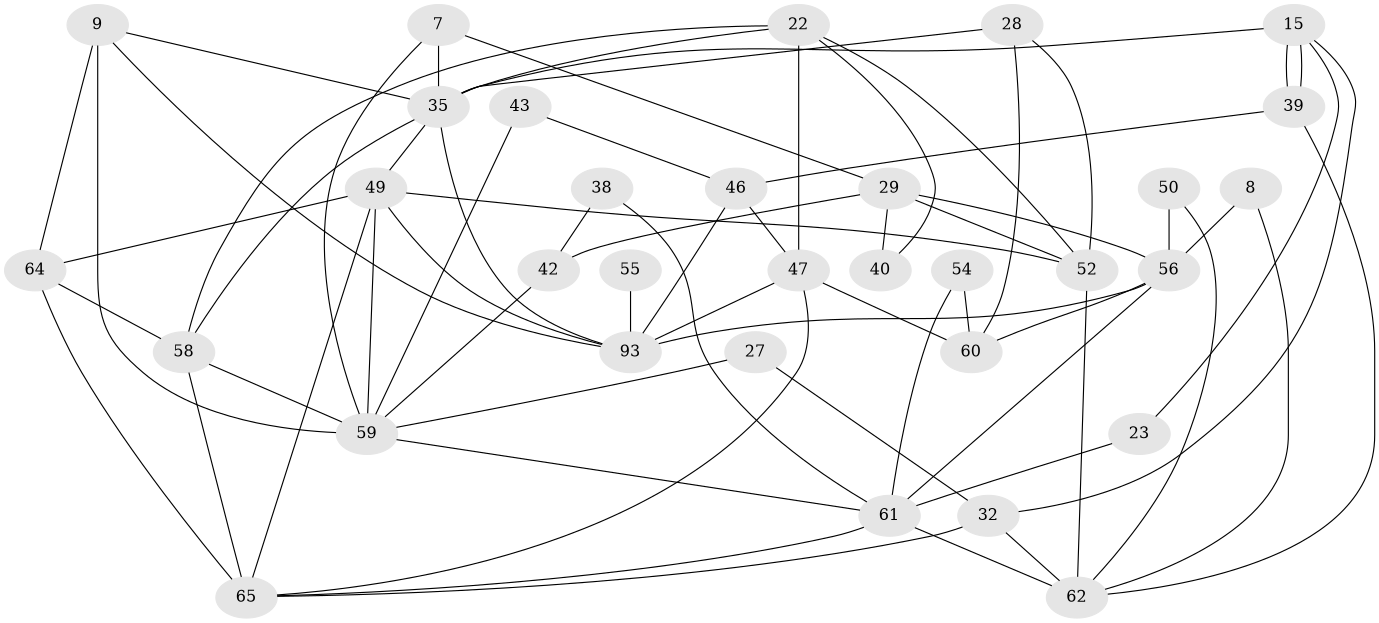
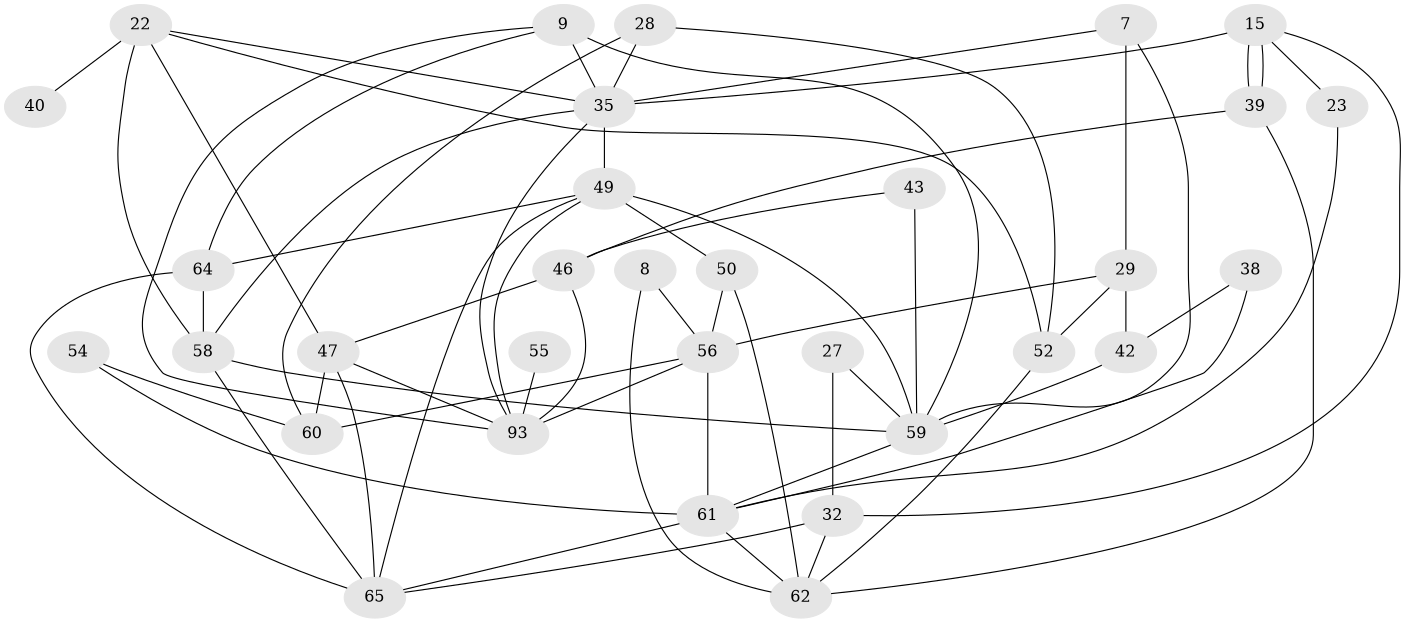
(750, 223) -> (656, 223)
(885, 227) -> none
